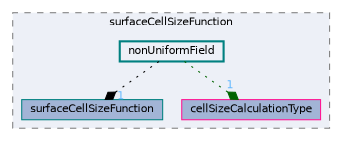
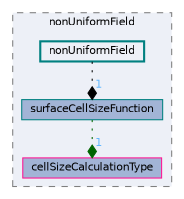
(171, 23) -> (92, 23)
(206, 77) -> (92, 132)
